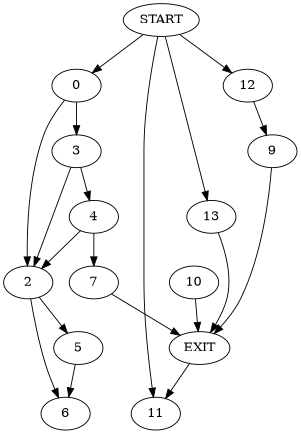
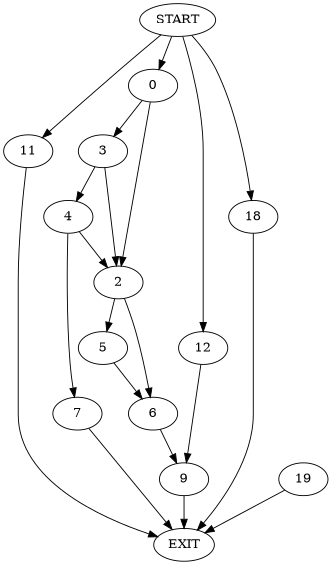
(211, 217) -> (253, 217)
(194, 282) -> (303, 479)
(180, 377) -> (18, 385)
none -> (166, 442)
